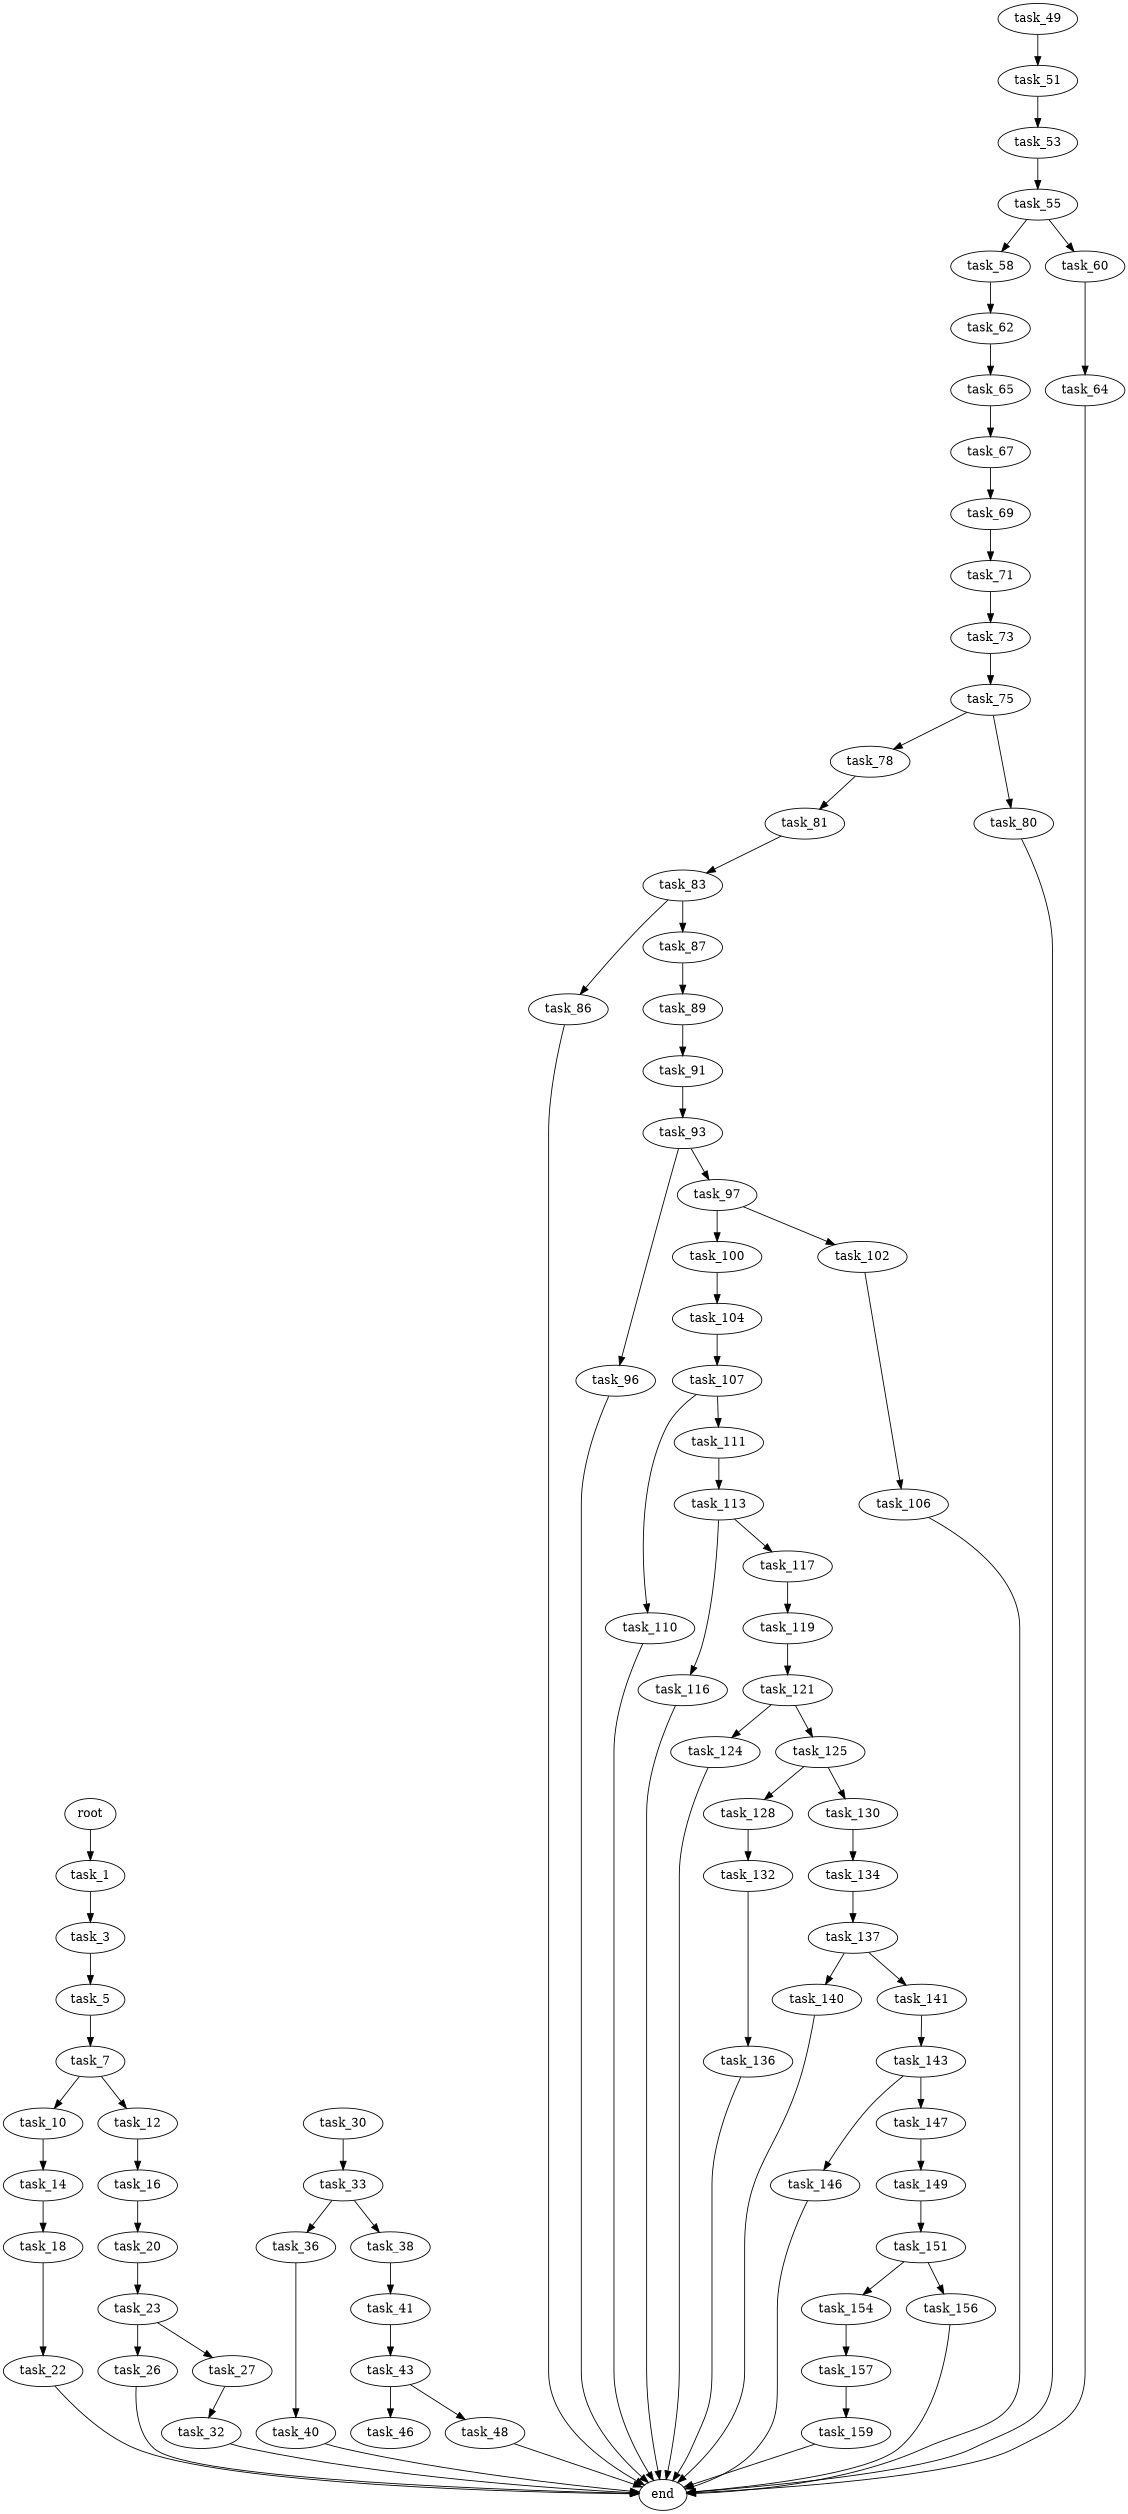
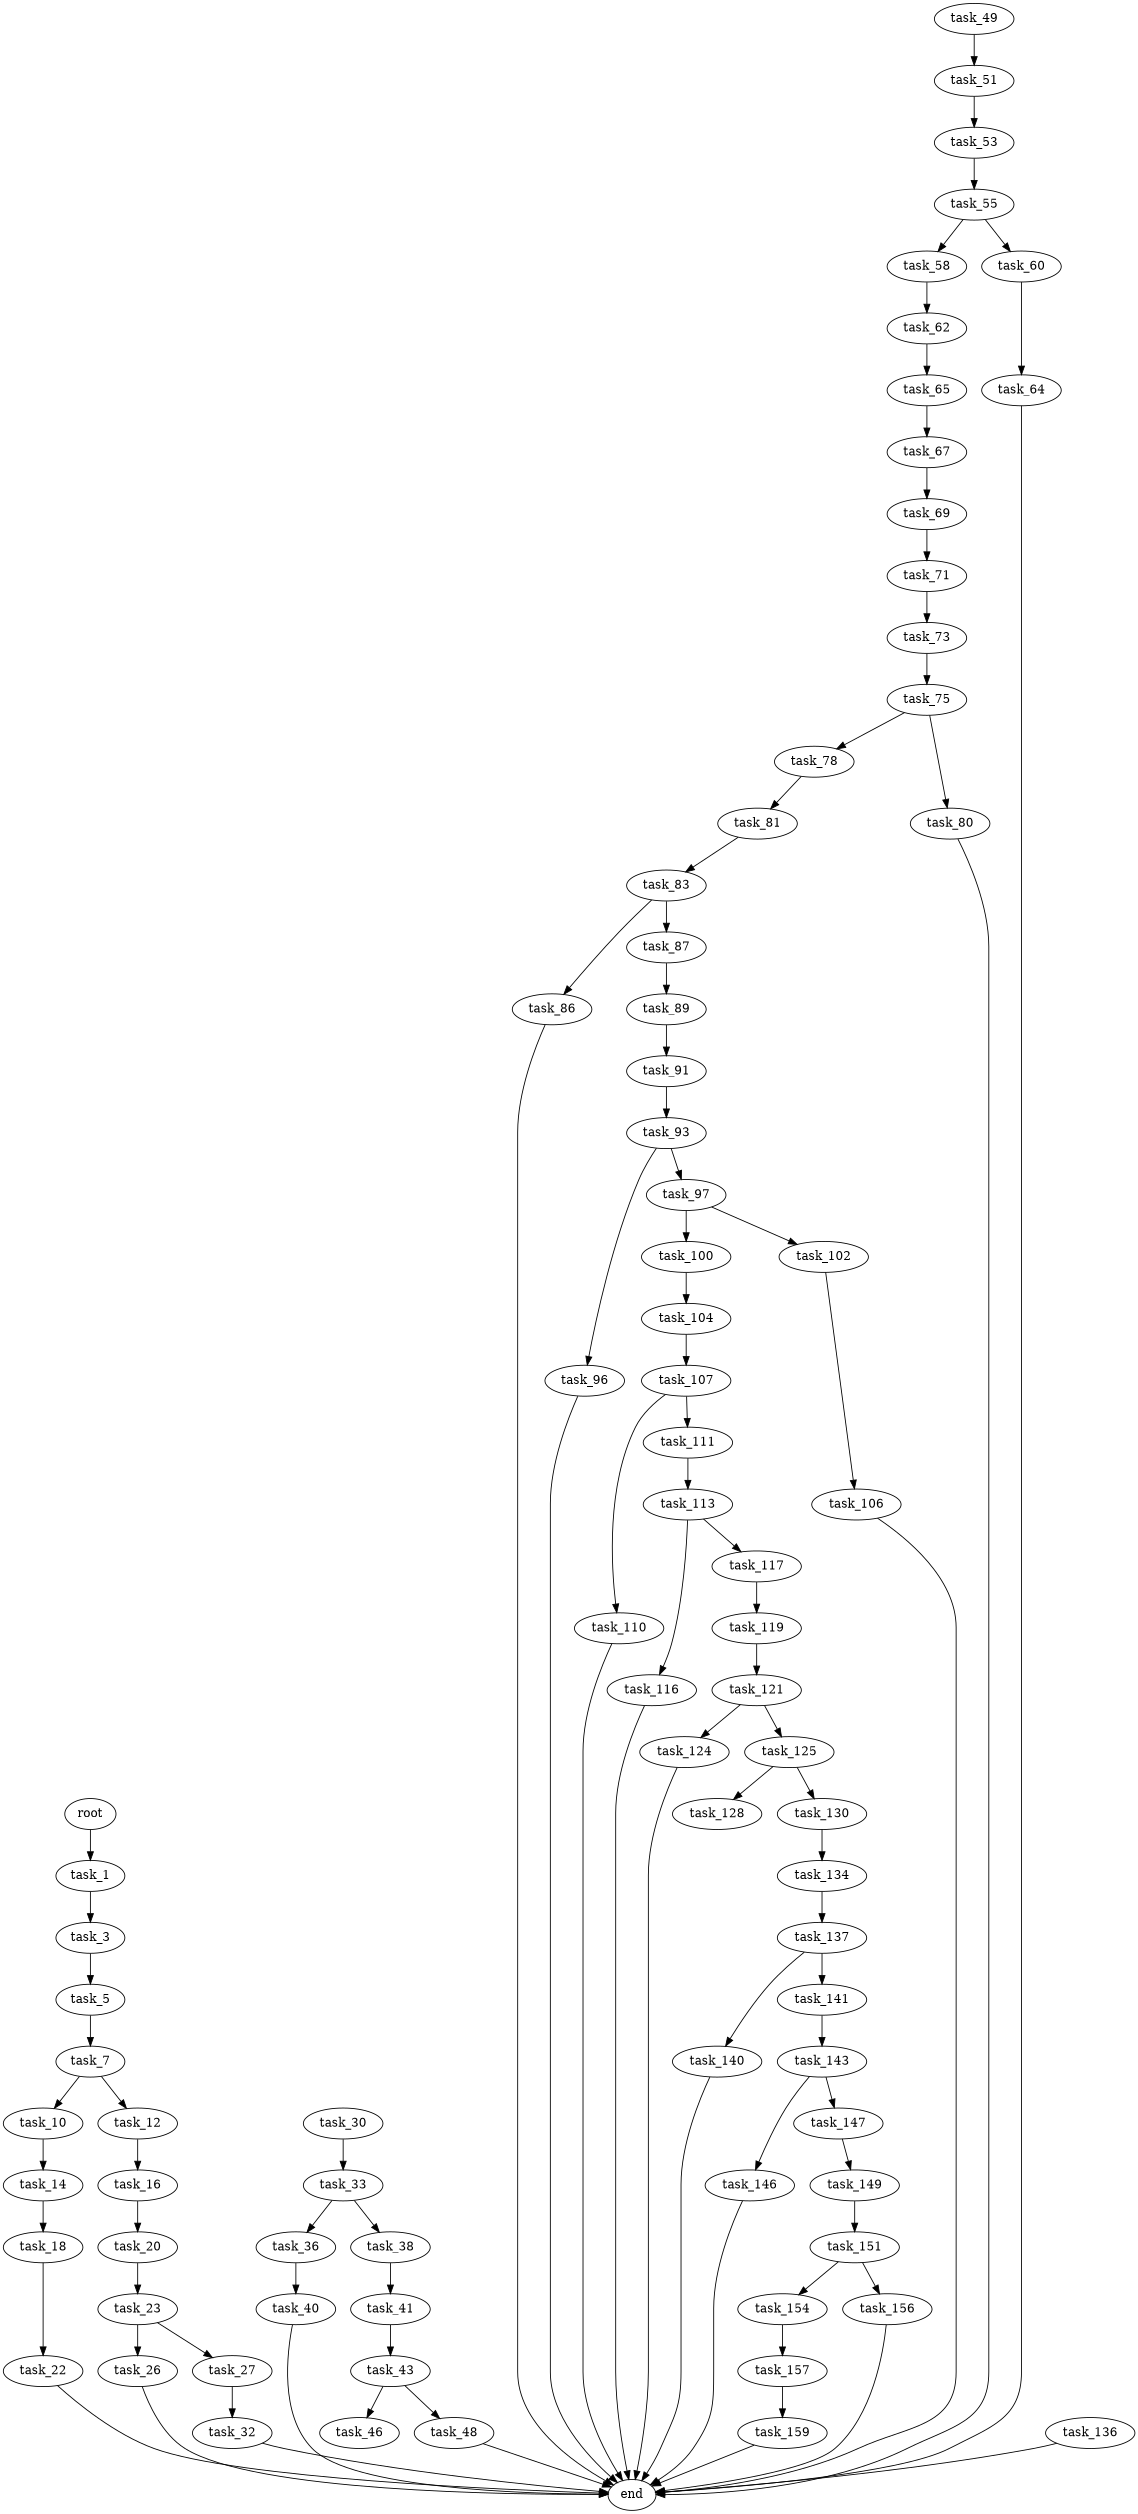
(748, 1876) -> none
